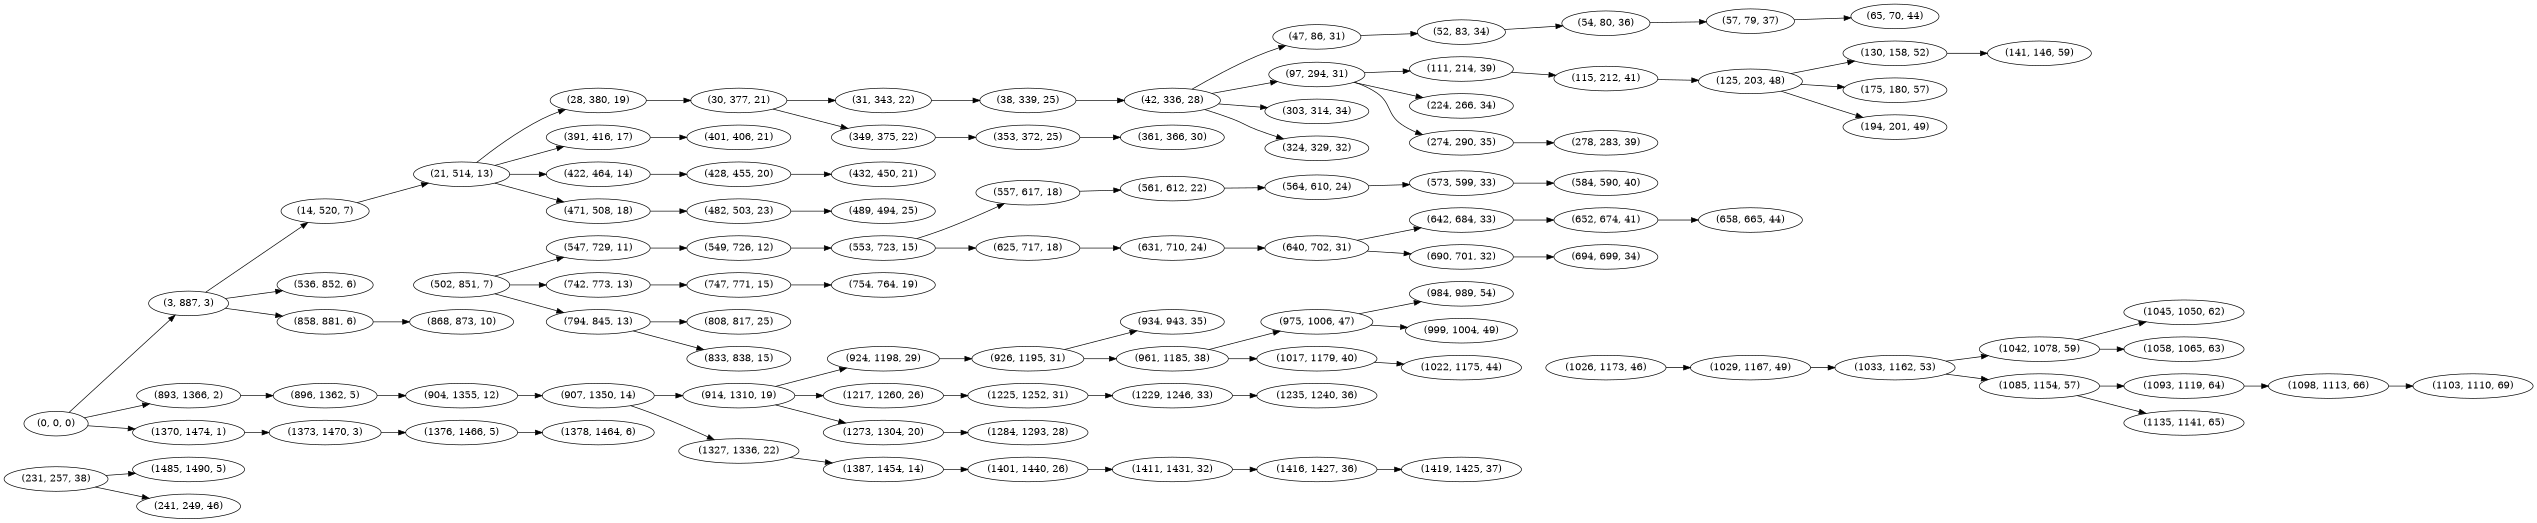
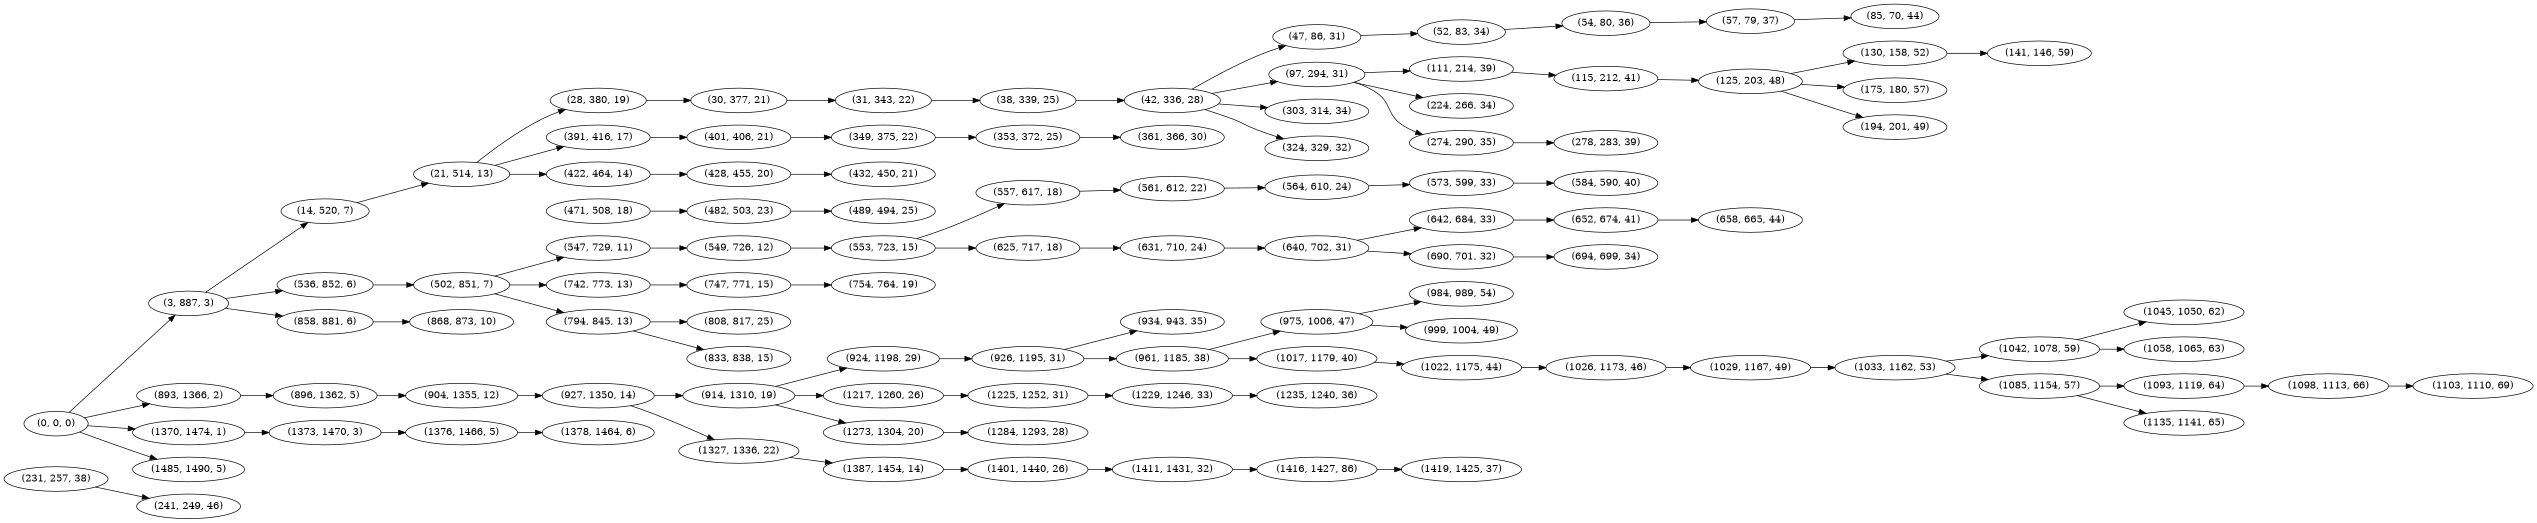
(1895, 16) -> (1895, 16)
(807, 118) -> (807, 137)
(526, 192) -> none
none -> (390, 285)
none -> (1530, 368)
(598, 396) -> (598, 396)
(1317, 469) -> (1317, 469)
(117, 475) -> (115, 445)
